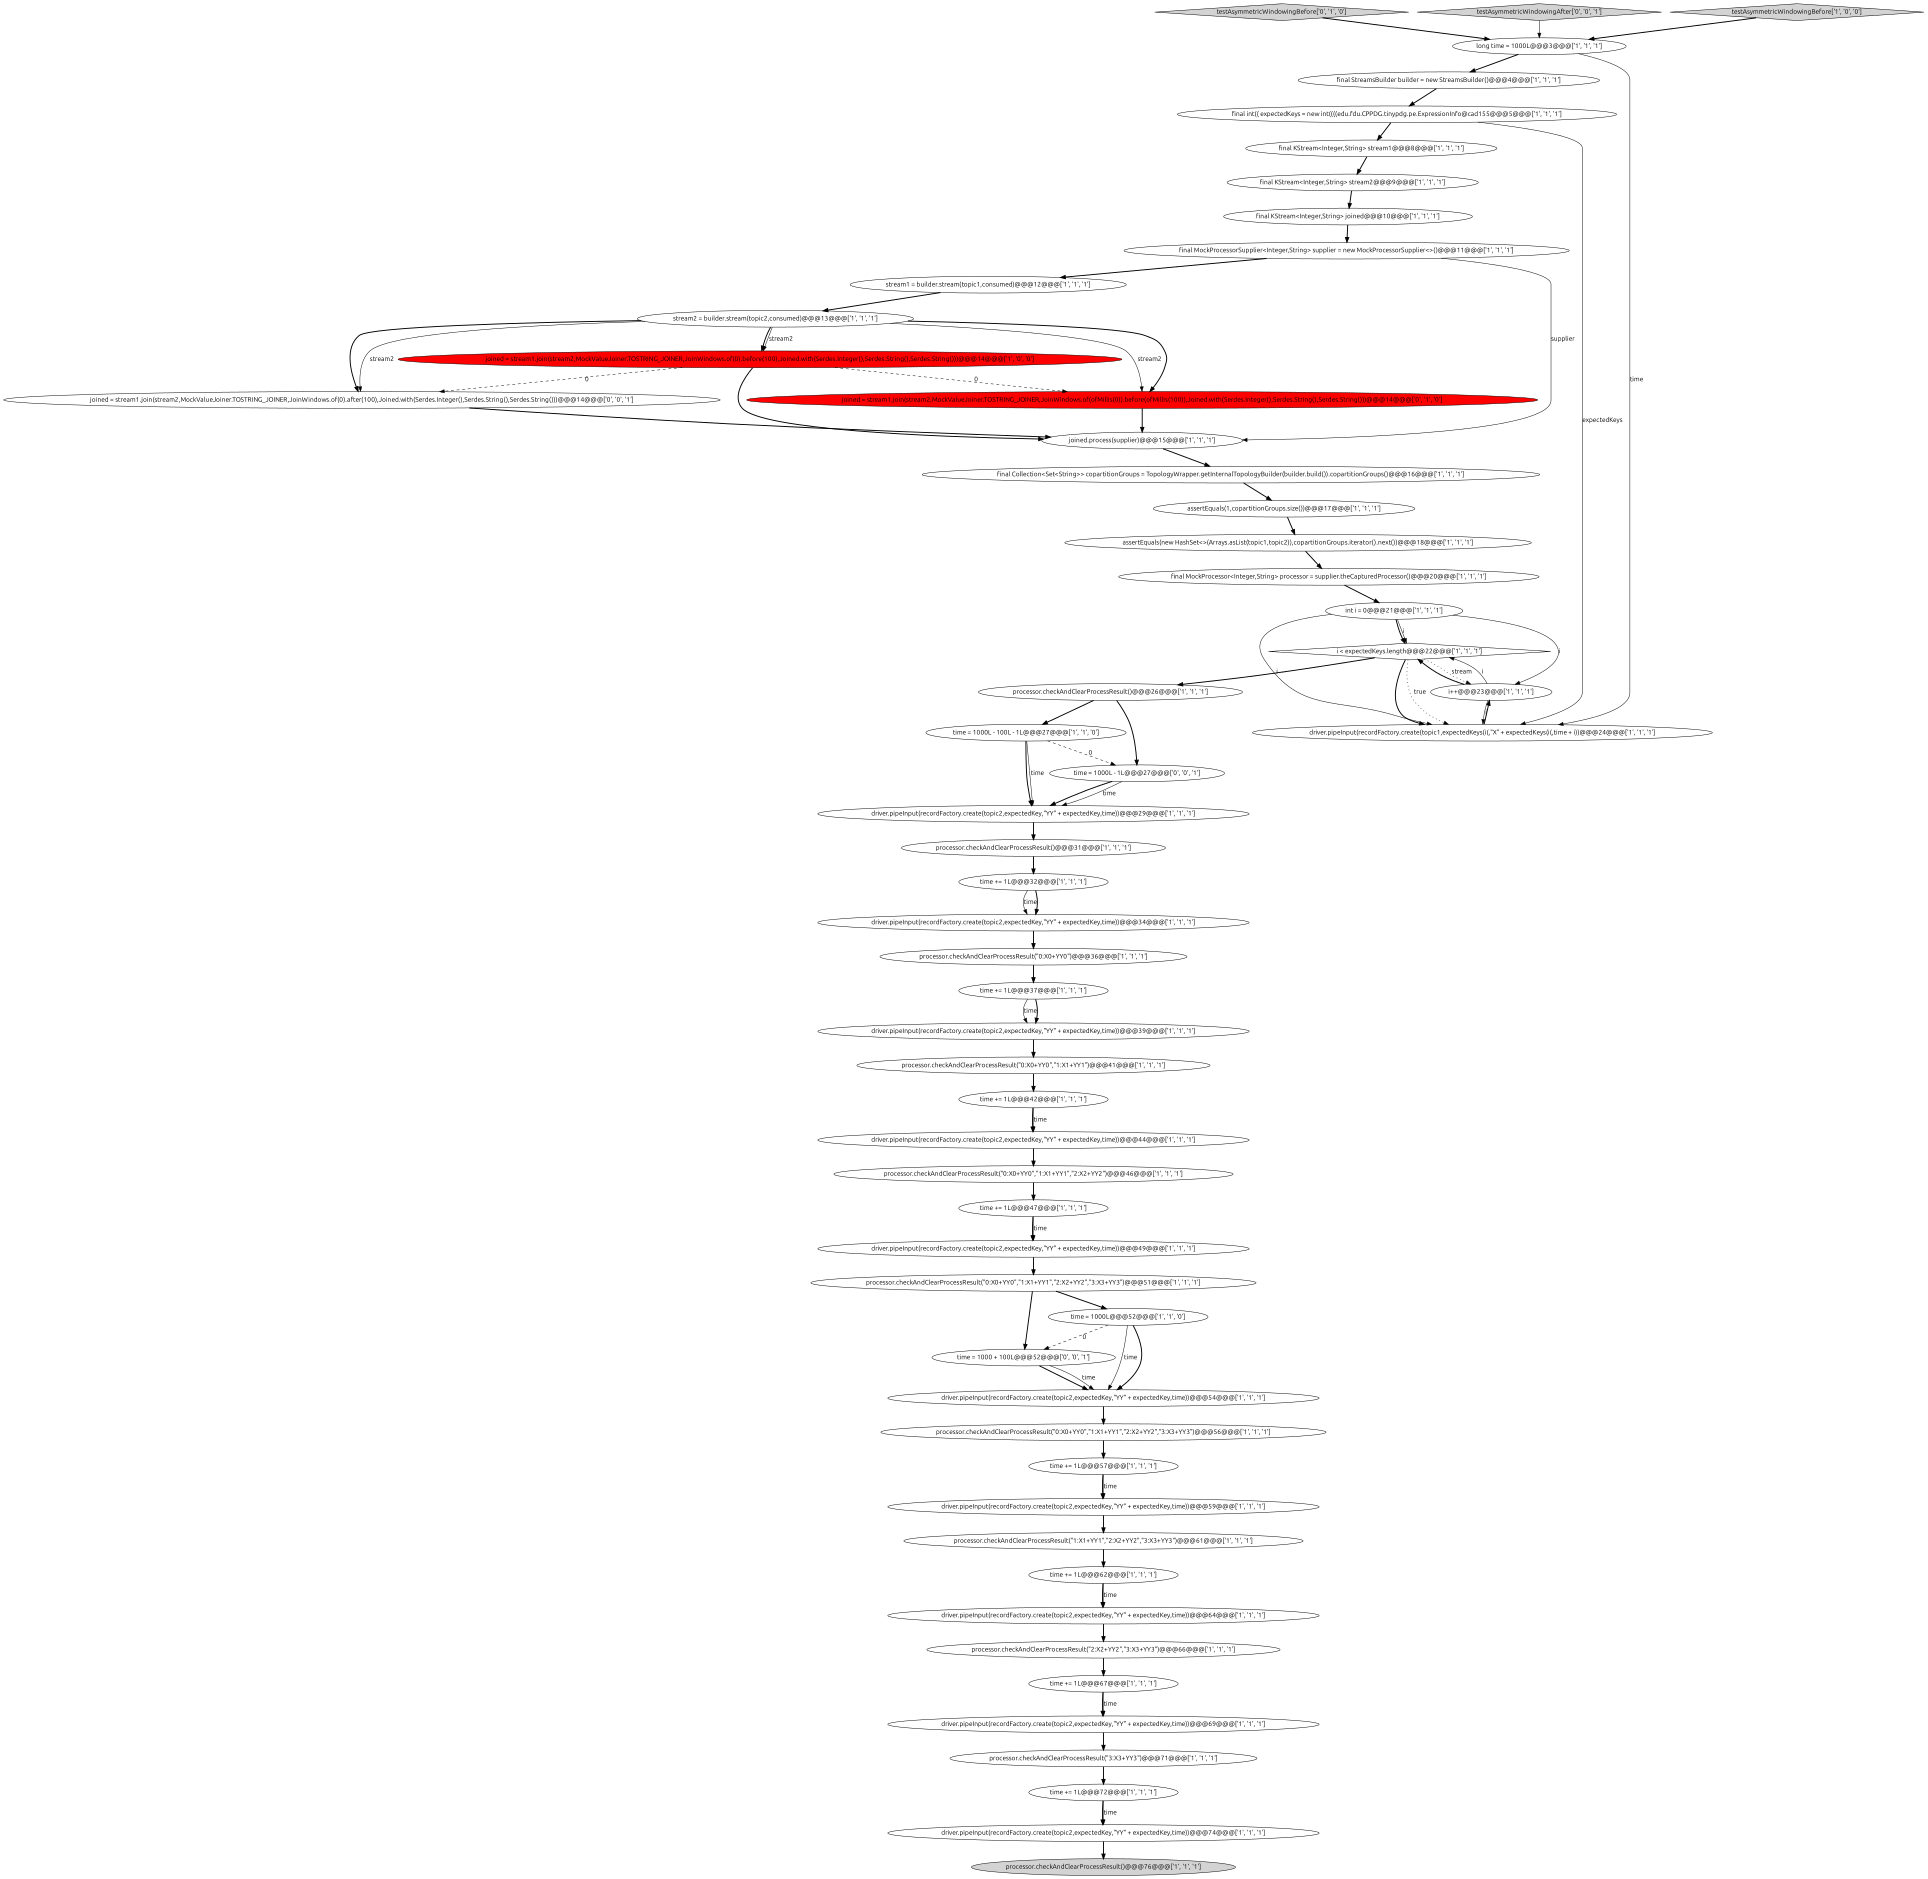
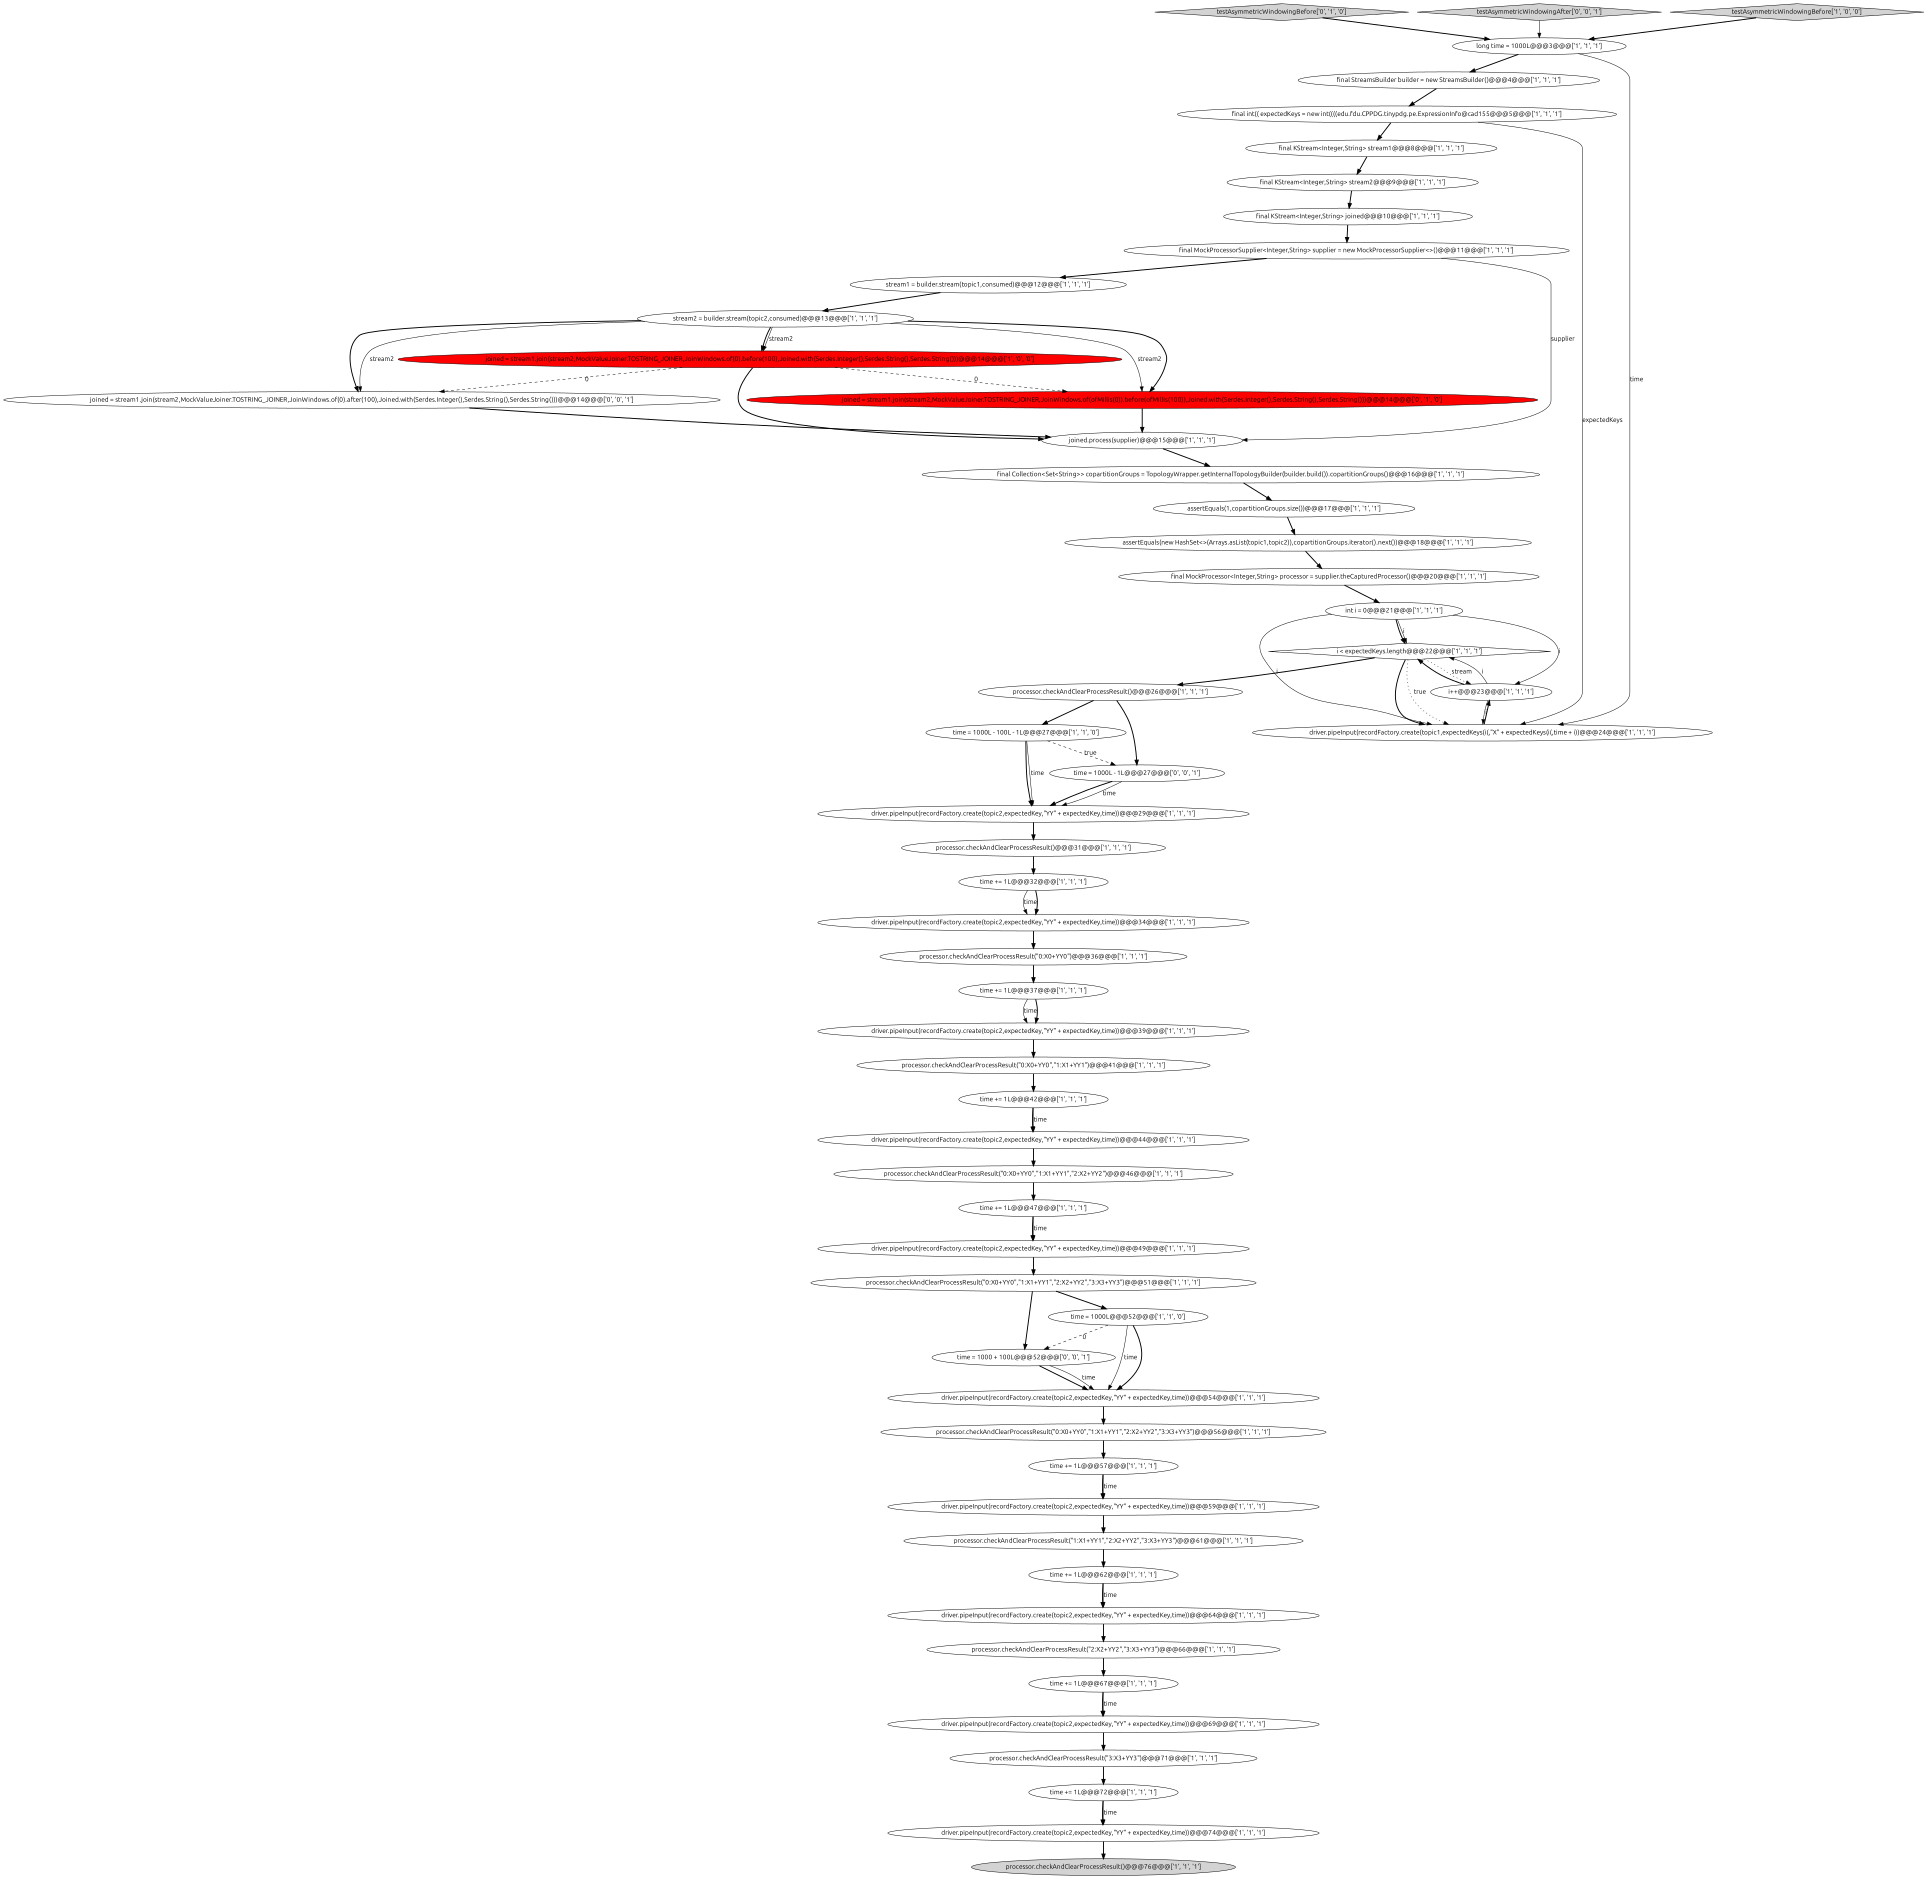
(1091, 753) -> (1091, 753)
